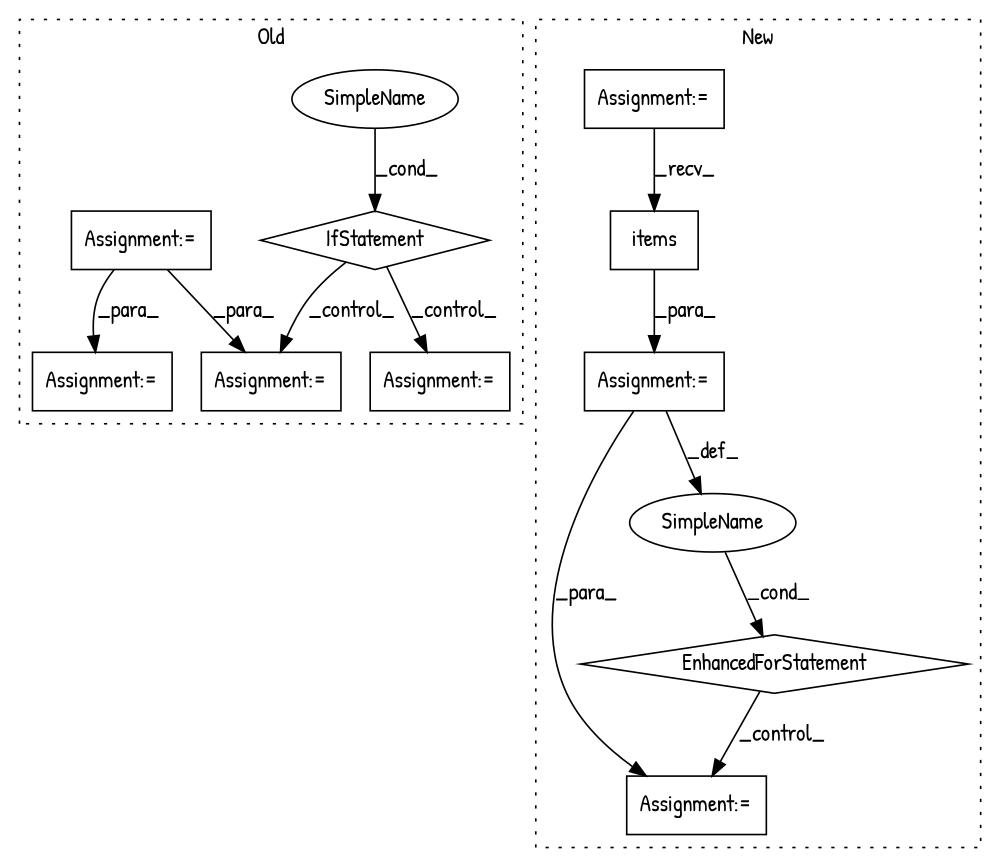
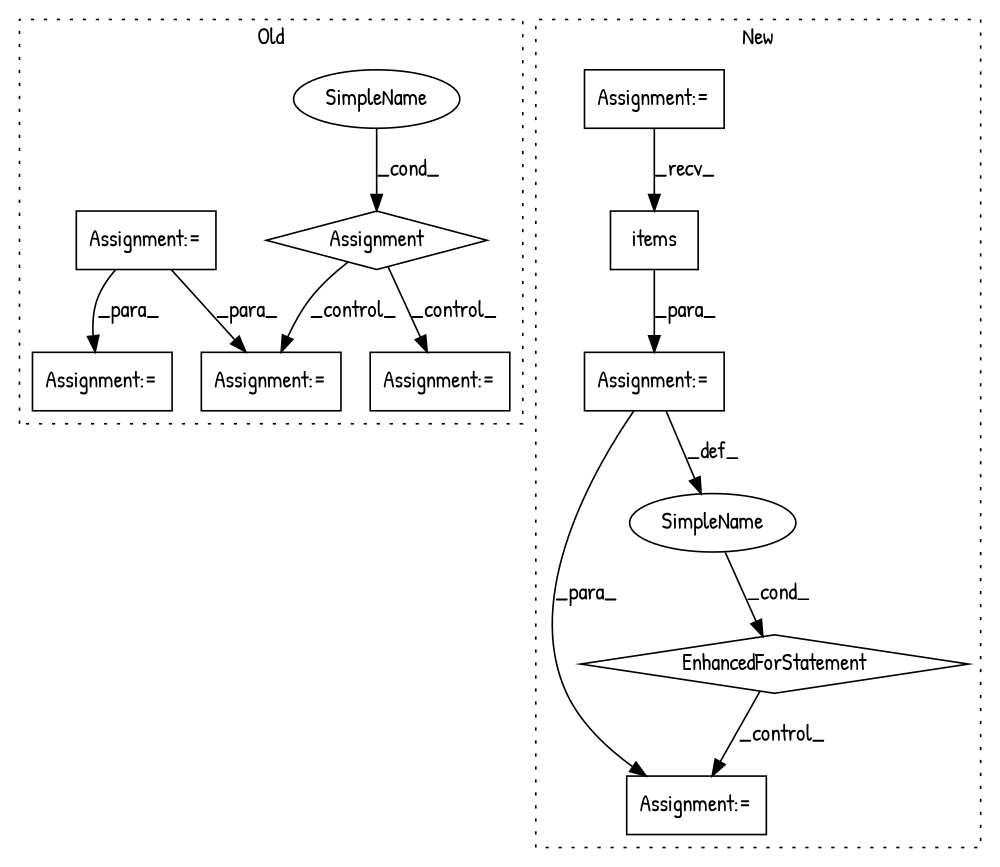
(375, 240) -> (377, 240)
